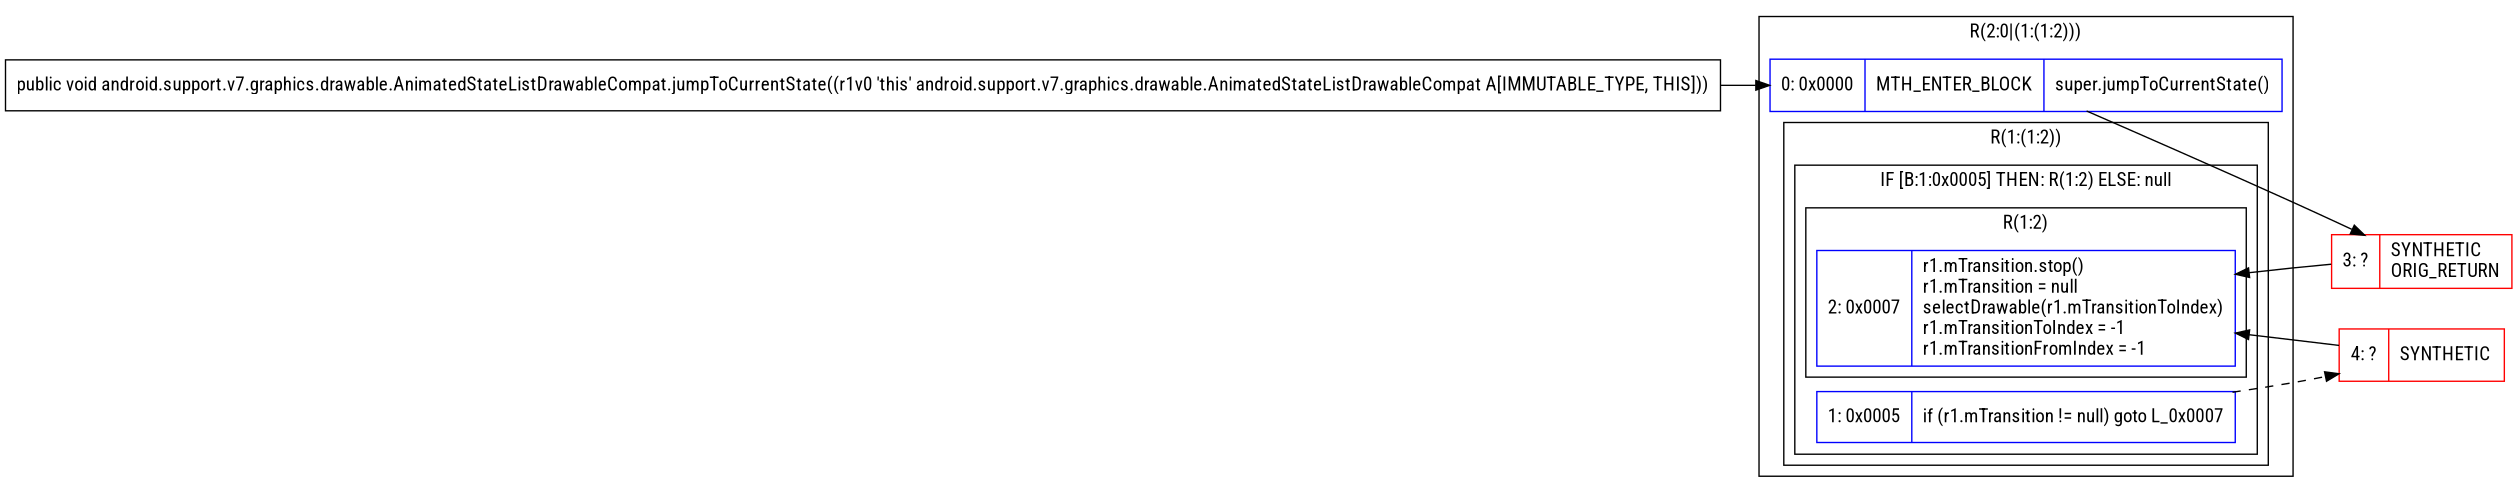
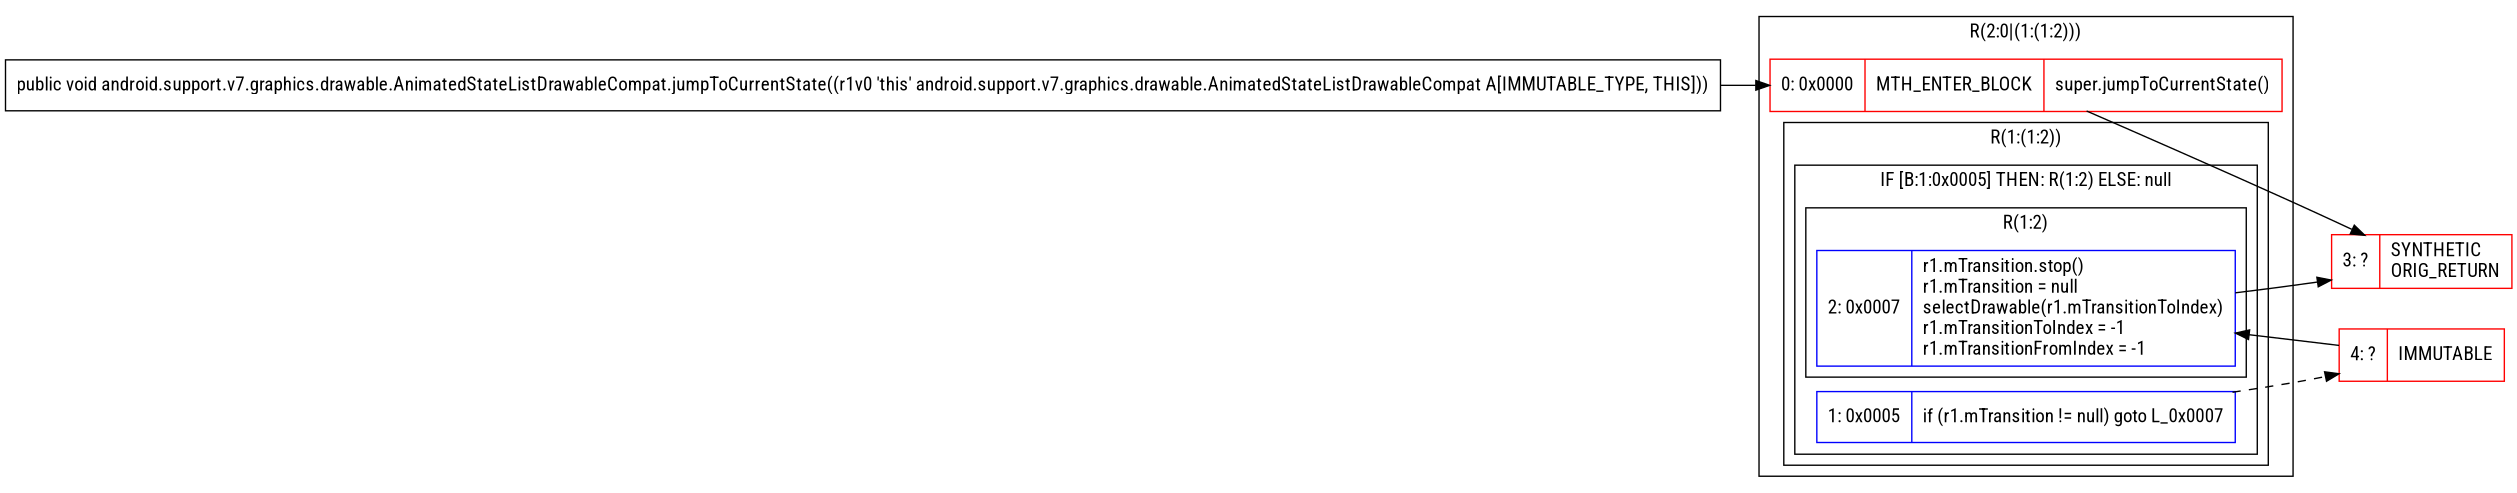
(2026, 85) -> (2026, 85)
(2284, 269) -> (2278, 287)
(2446, 354) -> (2446, 354)
